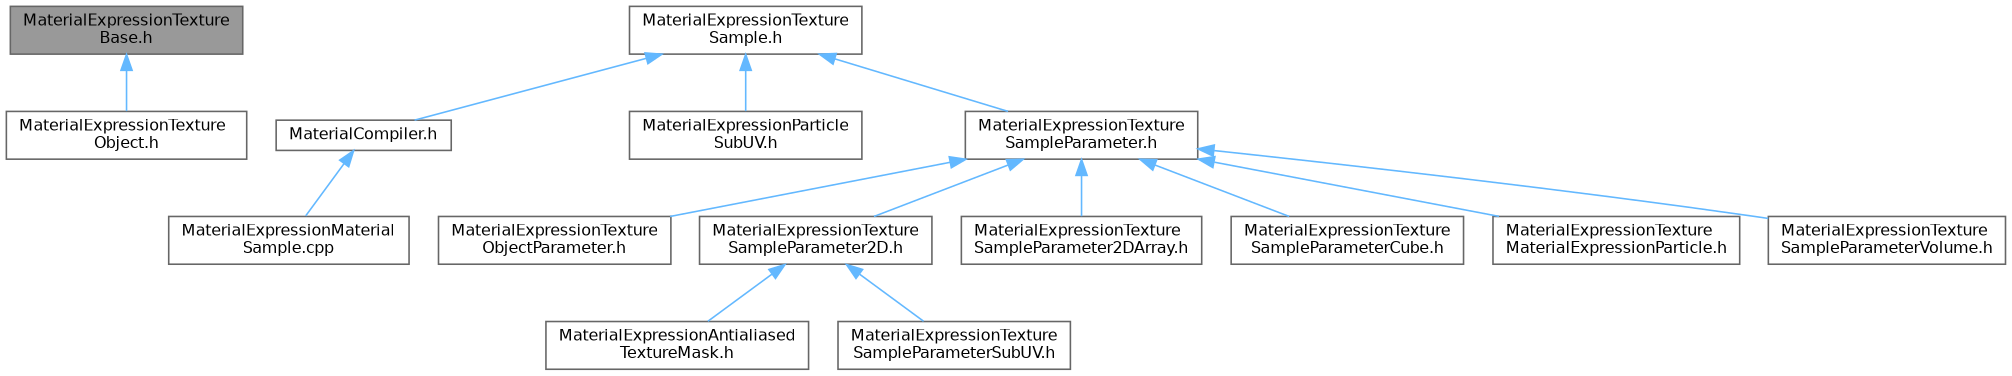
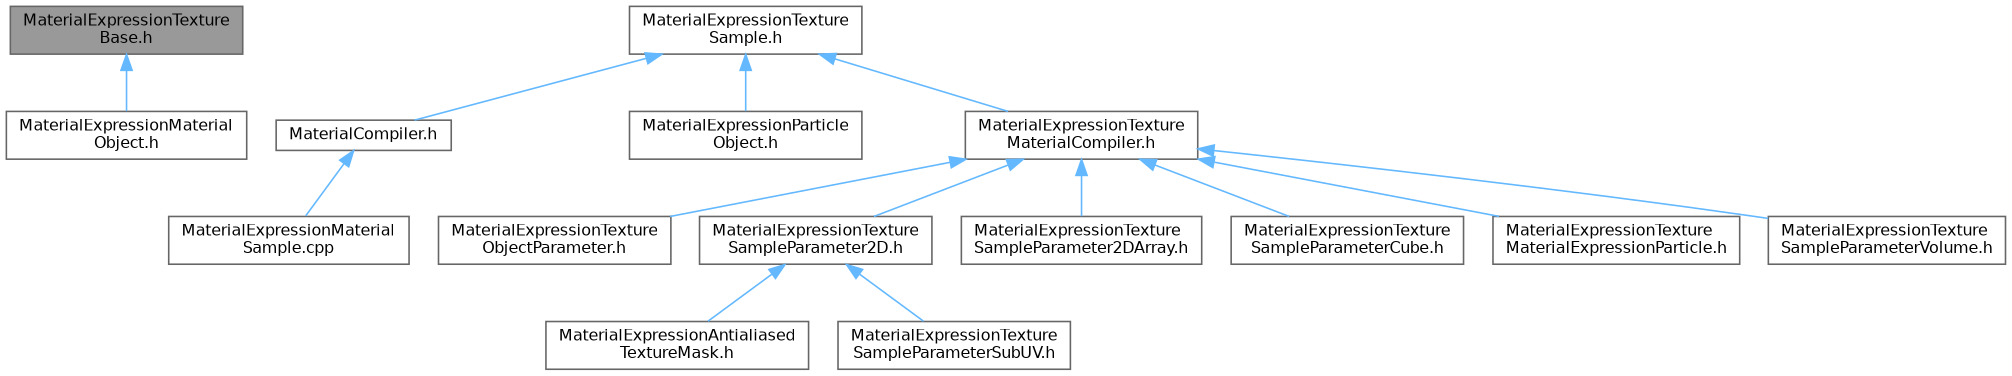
(127, 135) -> (127, 135)
(746, 135) -> (746, 135)
(1082, 135) -> (1082, 135)
